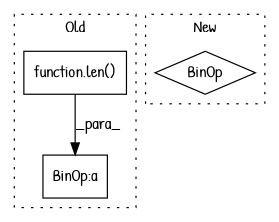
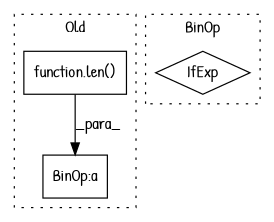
(205, 28) -> (203, 28)
(205, 73) -> (203, 73)
